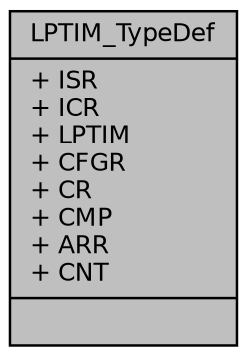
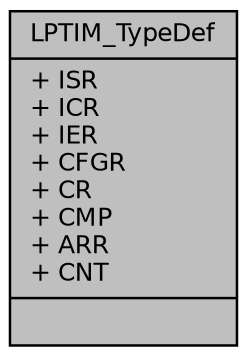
(81, 136) -> (65, 136)
